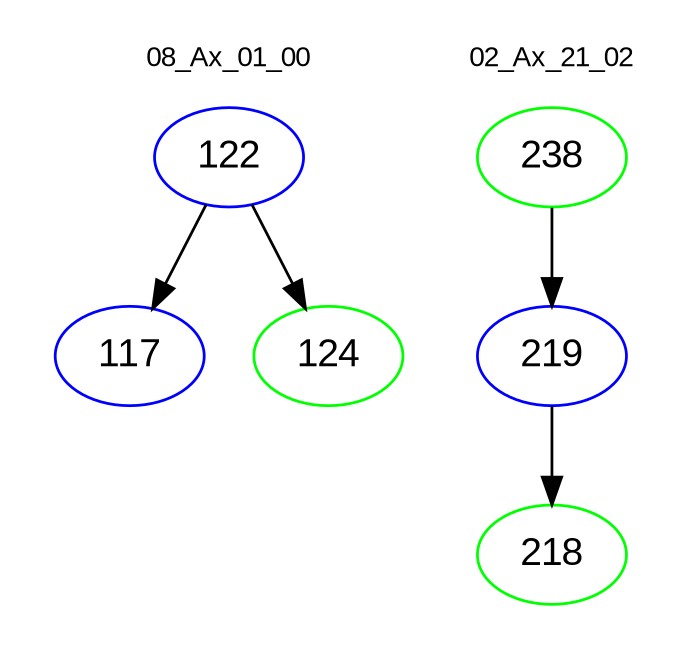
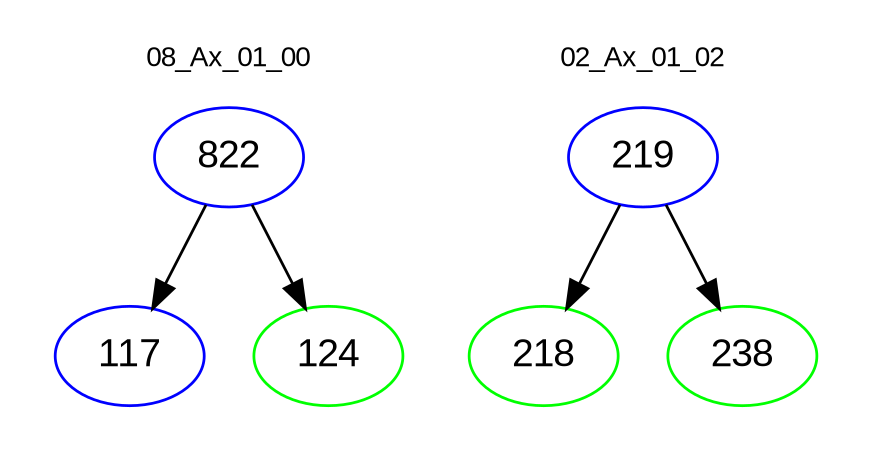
(552, 59) -> (643, 59)
(229, 157) -> (229, 157)
(552, 243) -> (686, 244)
